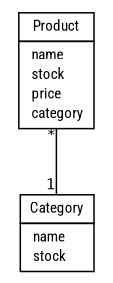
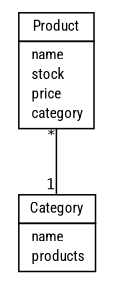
(48, 256) -> (57, 256)
